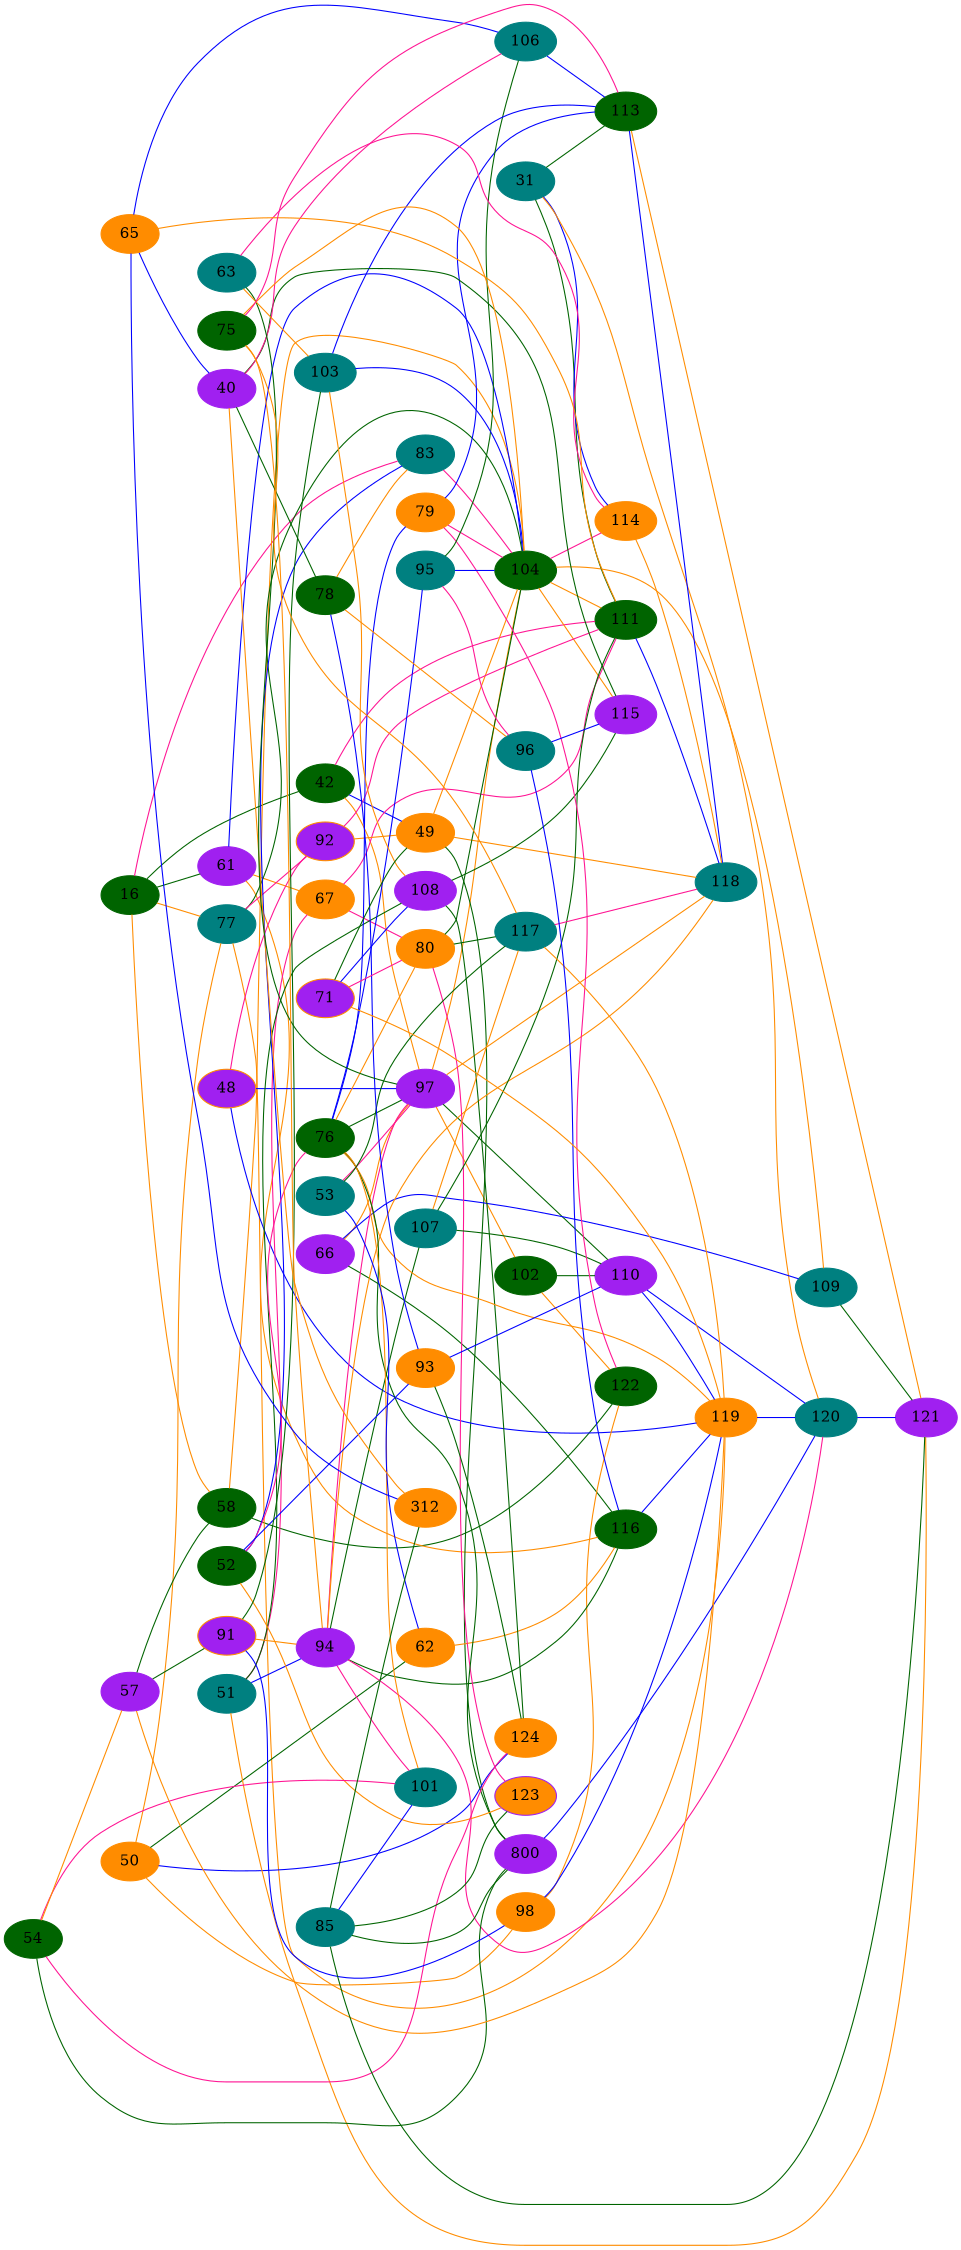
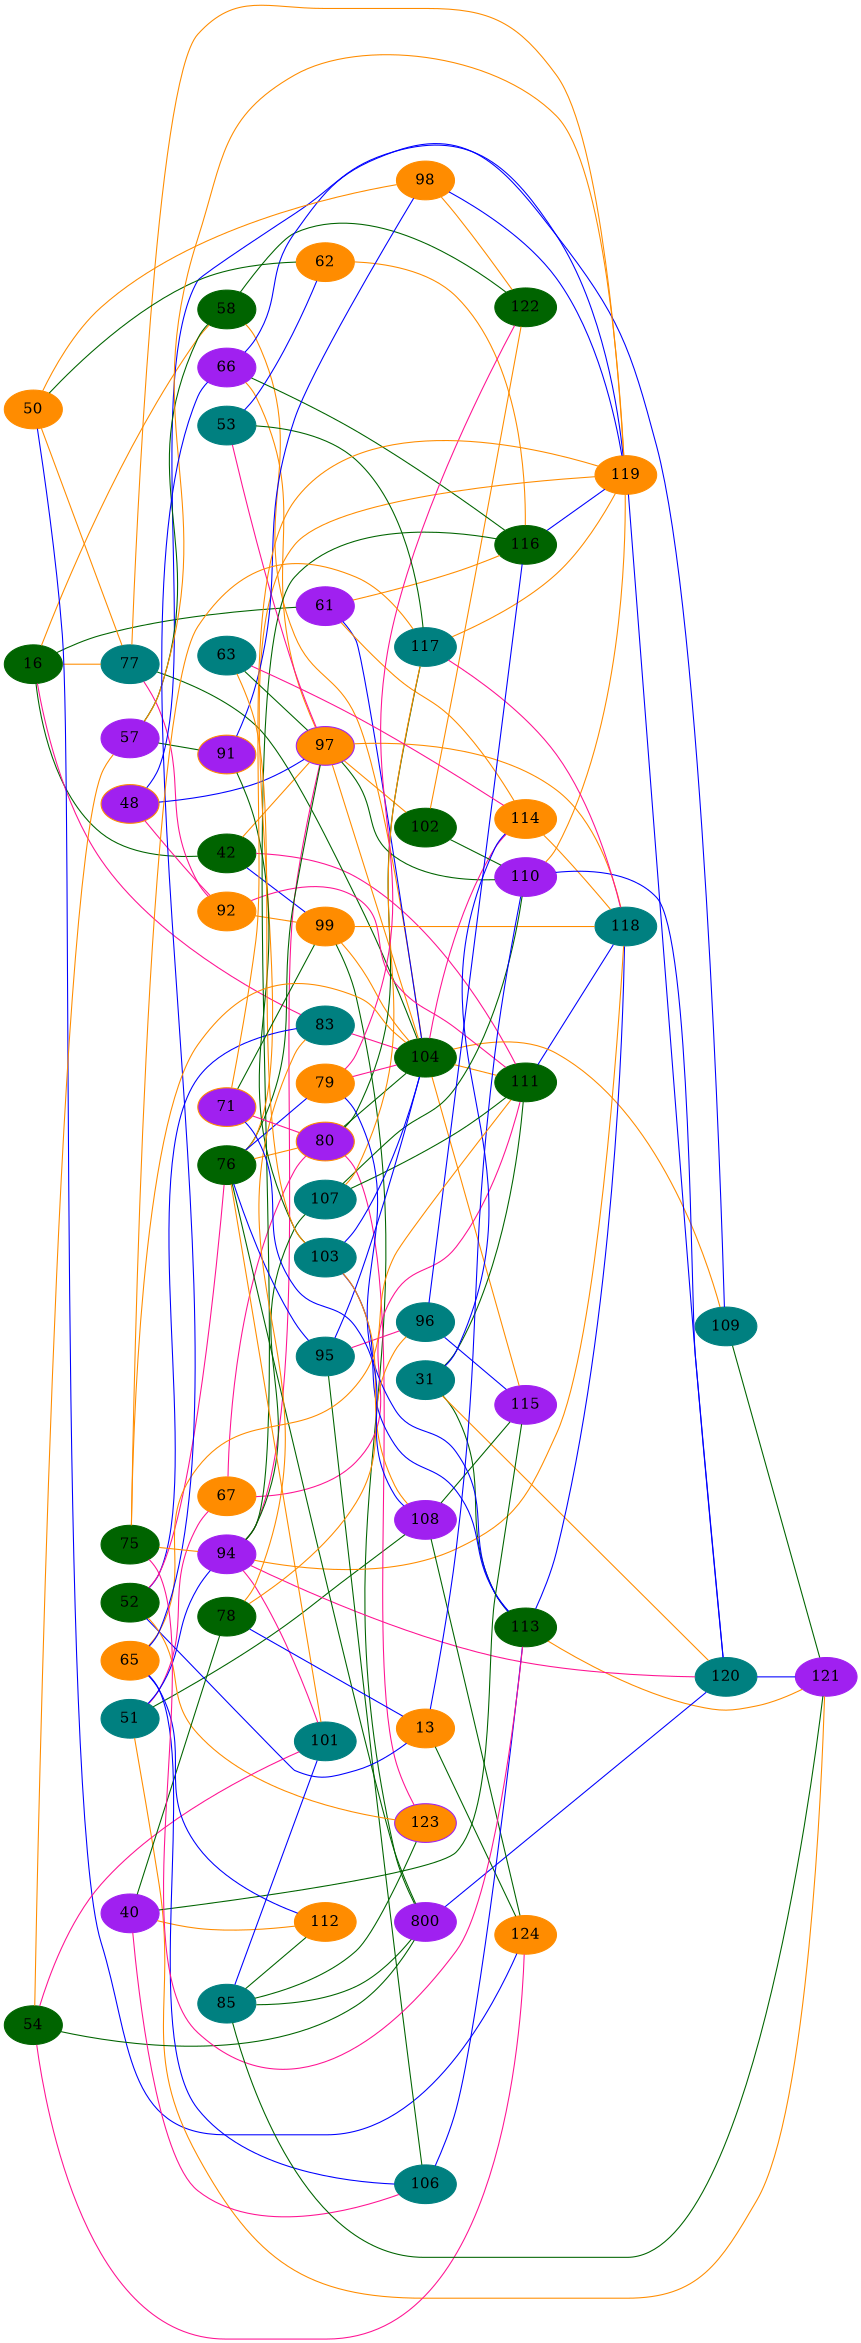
(170, 316) -> (178, 1014)
(425, 833) -> (325, 927)
(325, 841) -> (227, 911)
(276, 883) -> (435, 705)
(425, 949) -> (325, 1142)
(425, 1089) -> (325, 746)
(681, 1345) -> (609, 684)
(425, 1368) -> (425, 1728)
(425, 1508) -> (325, 1922)
(283, 1643) -> none
